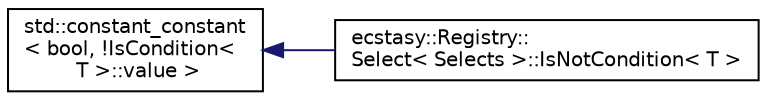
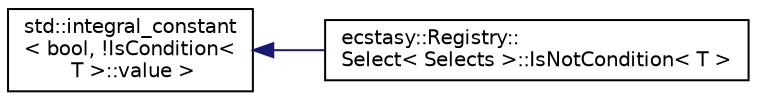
(135, 50) -> (130, 50)
